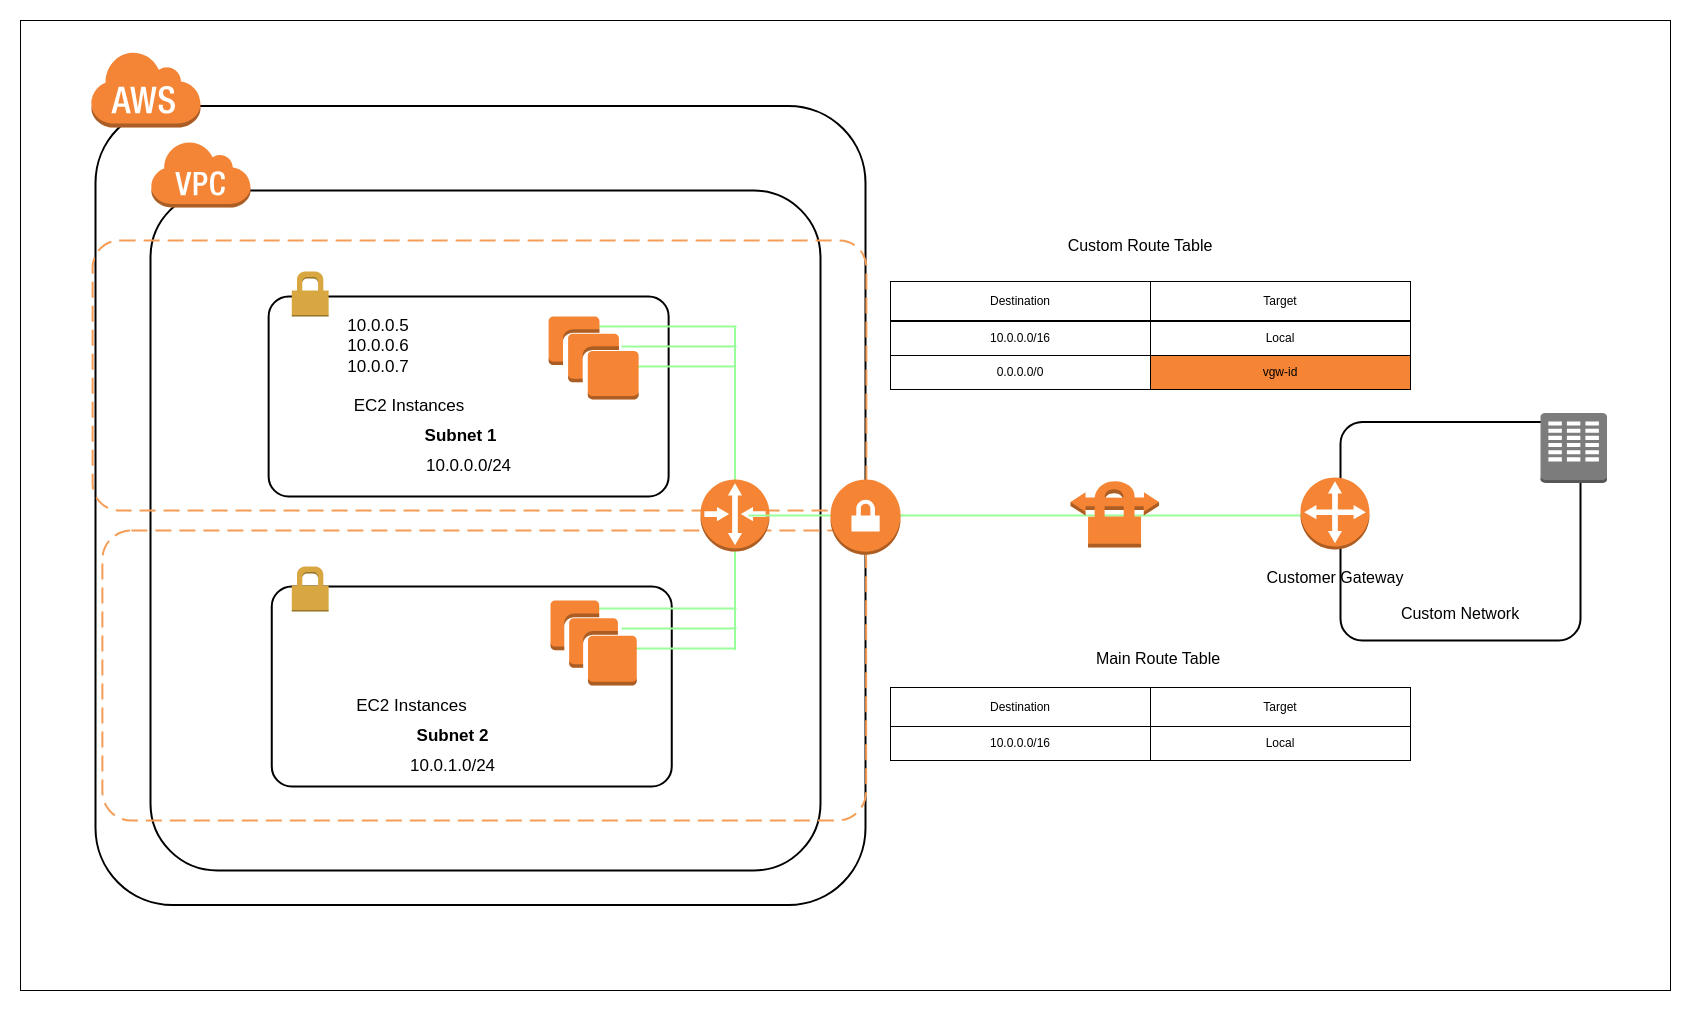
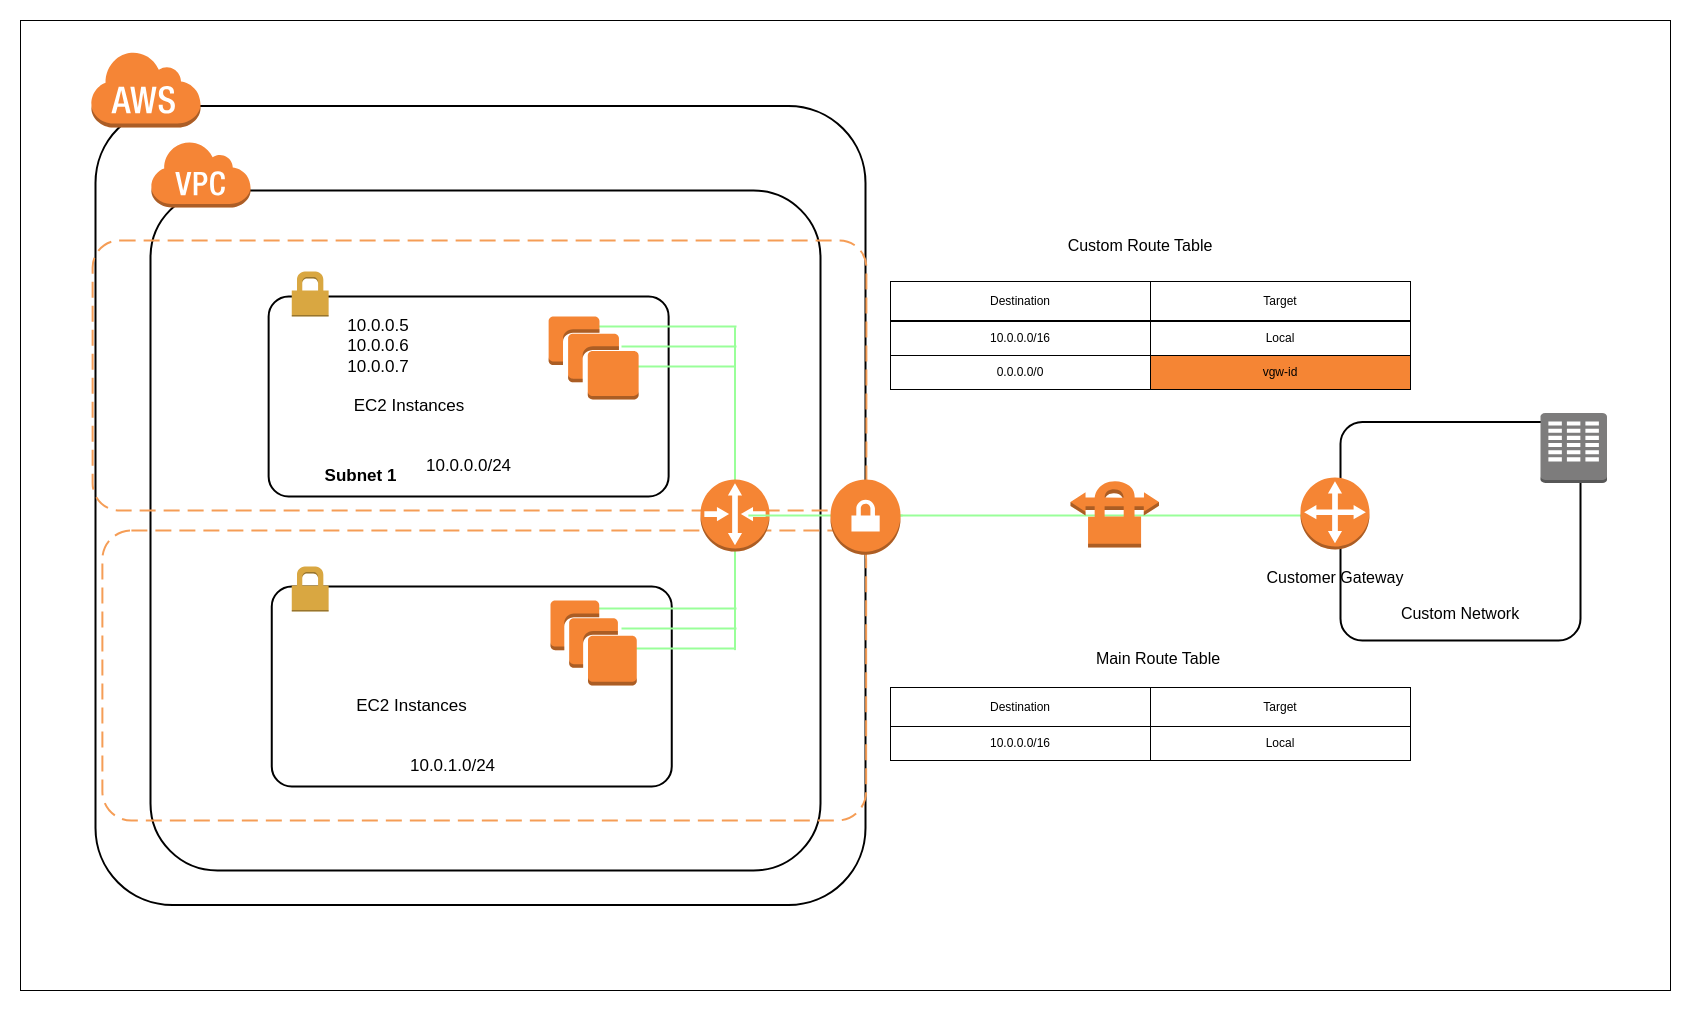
(461, 437) -> (361, 477)
(453, 737) -> none
